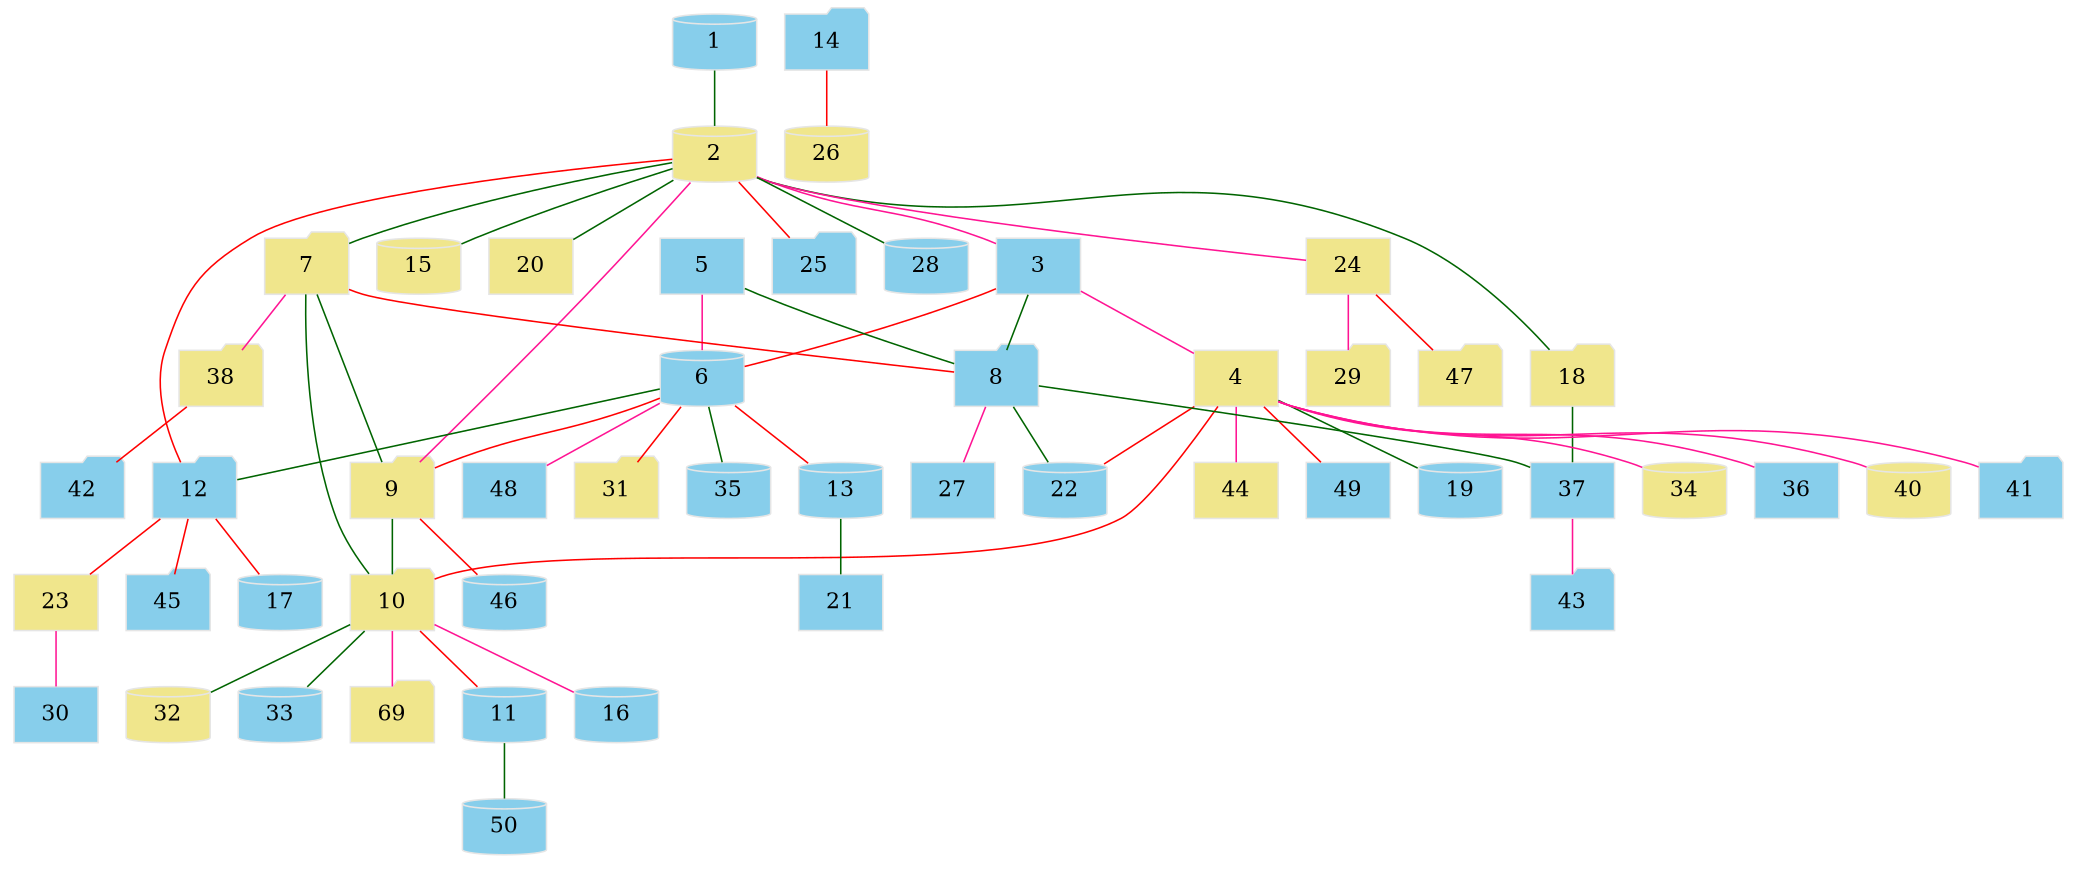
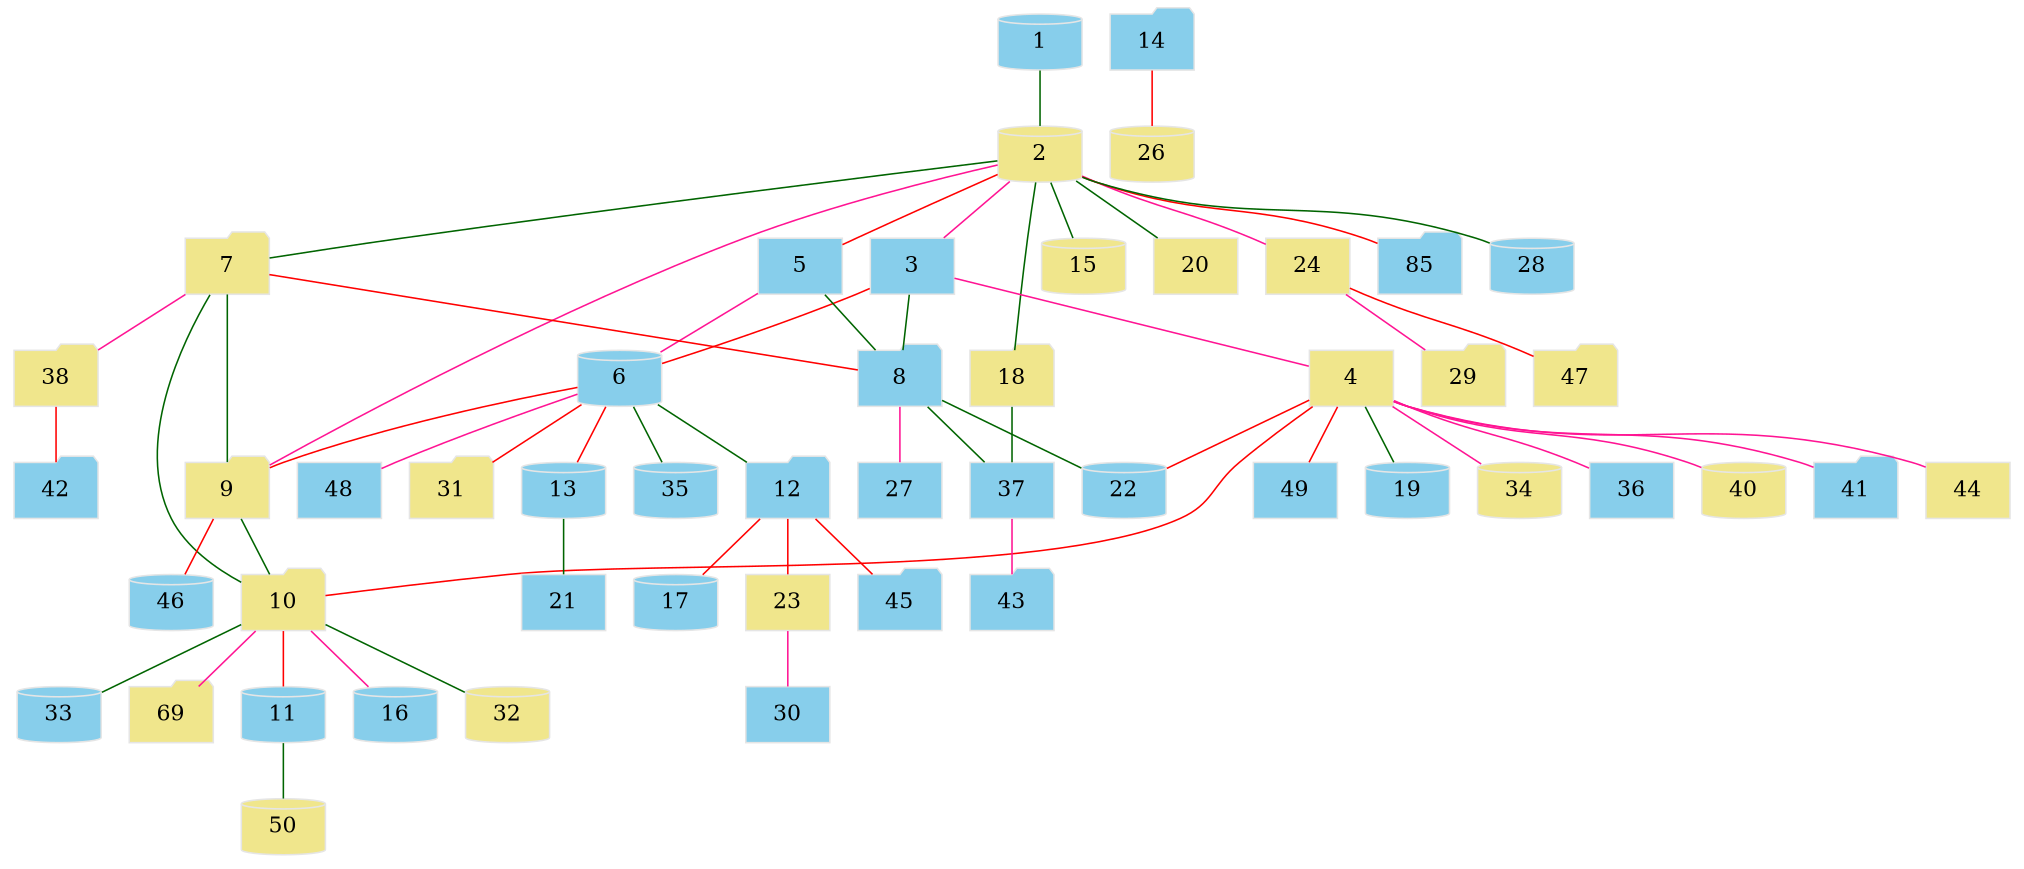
(330, 210) -> (920, 209)
(814, 266) -> (1420, 266)
(504, 827) -> (283, 827)
